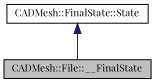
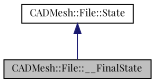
(78, 14) -> (78, 14)
